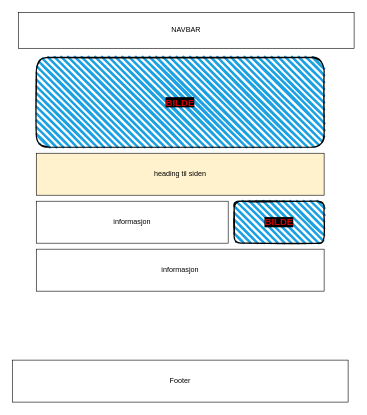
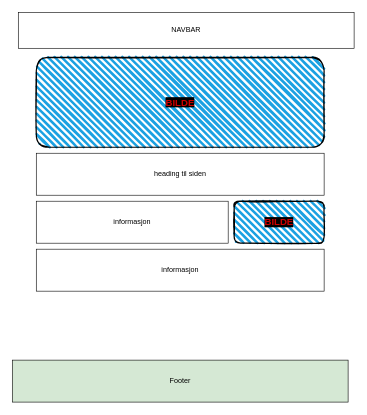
(180, 174) -> (180, 174)
(180, 381) -> (180, 381)
